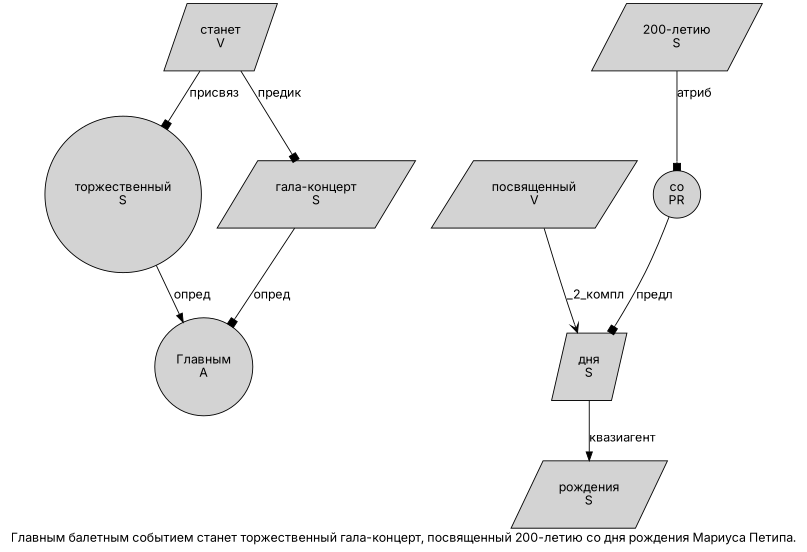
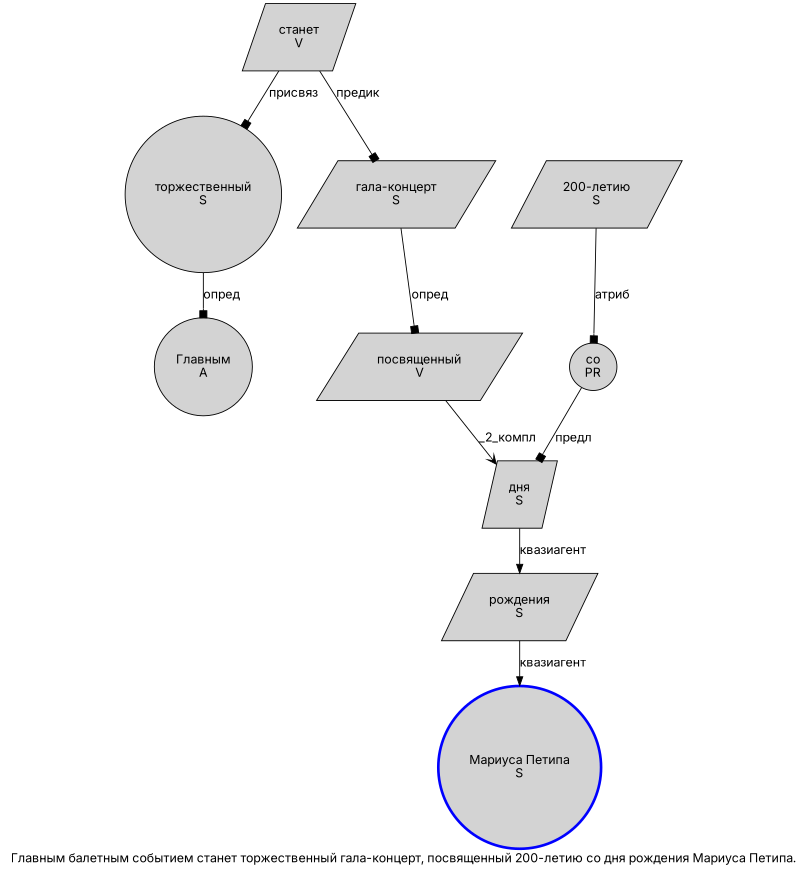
(265, 273) -> (407, 276)
(168, 290) -> (203, 291)
none -> (520, 767)
